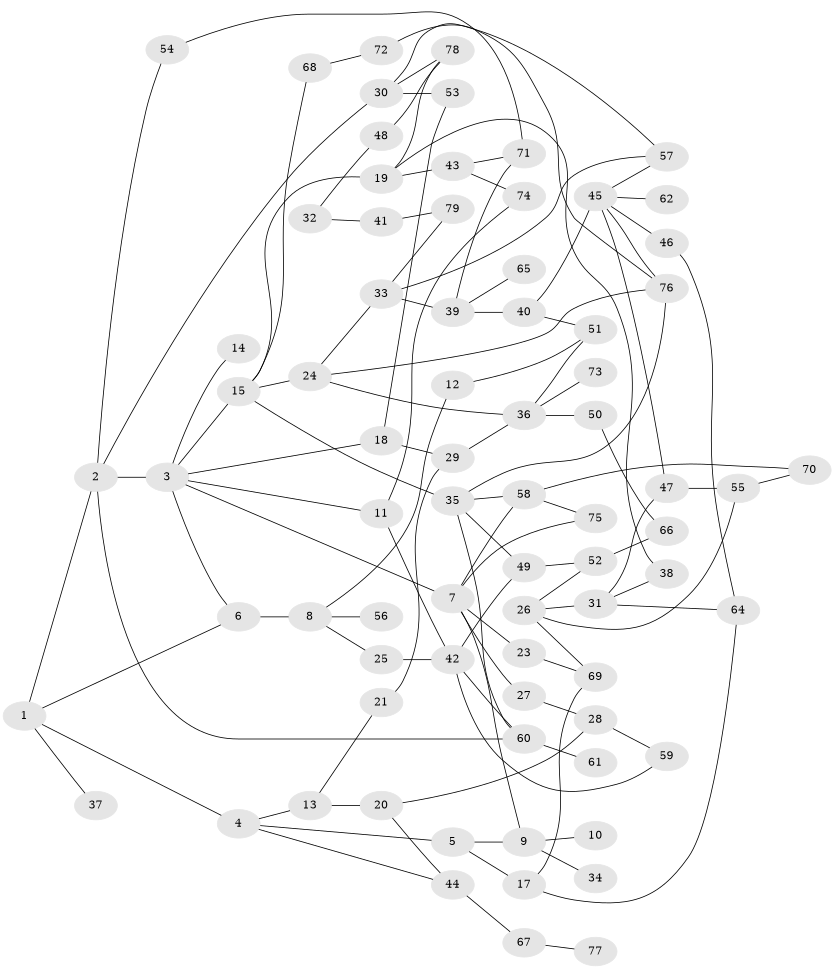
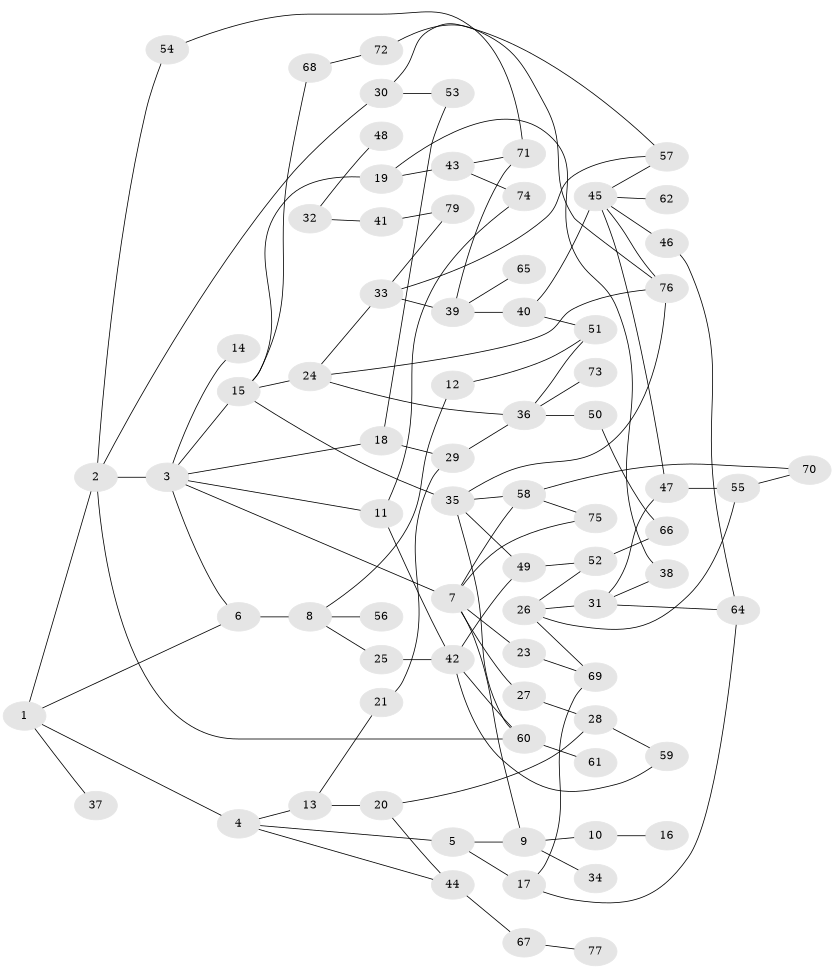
(453, 51) -> none
none -> (667, 836)
